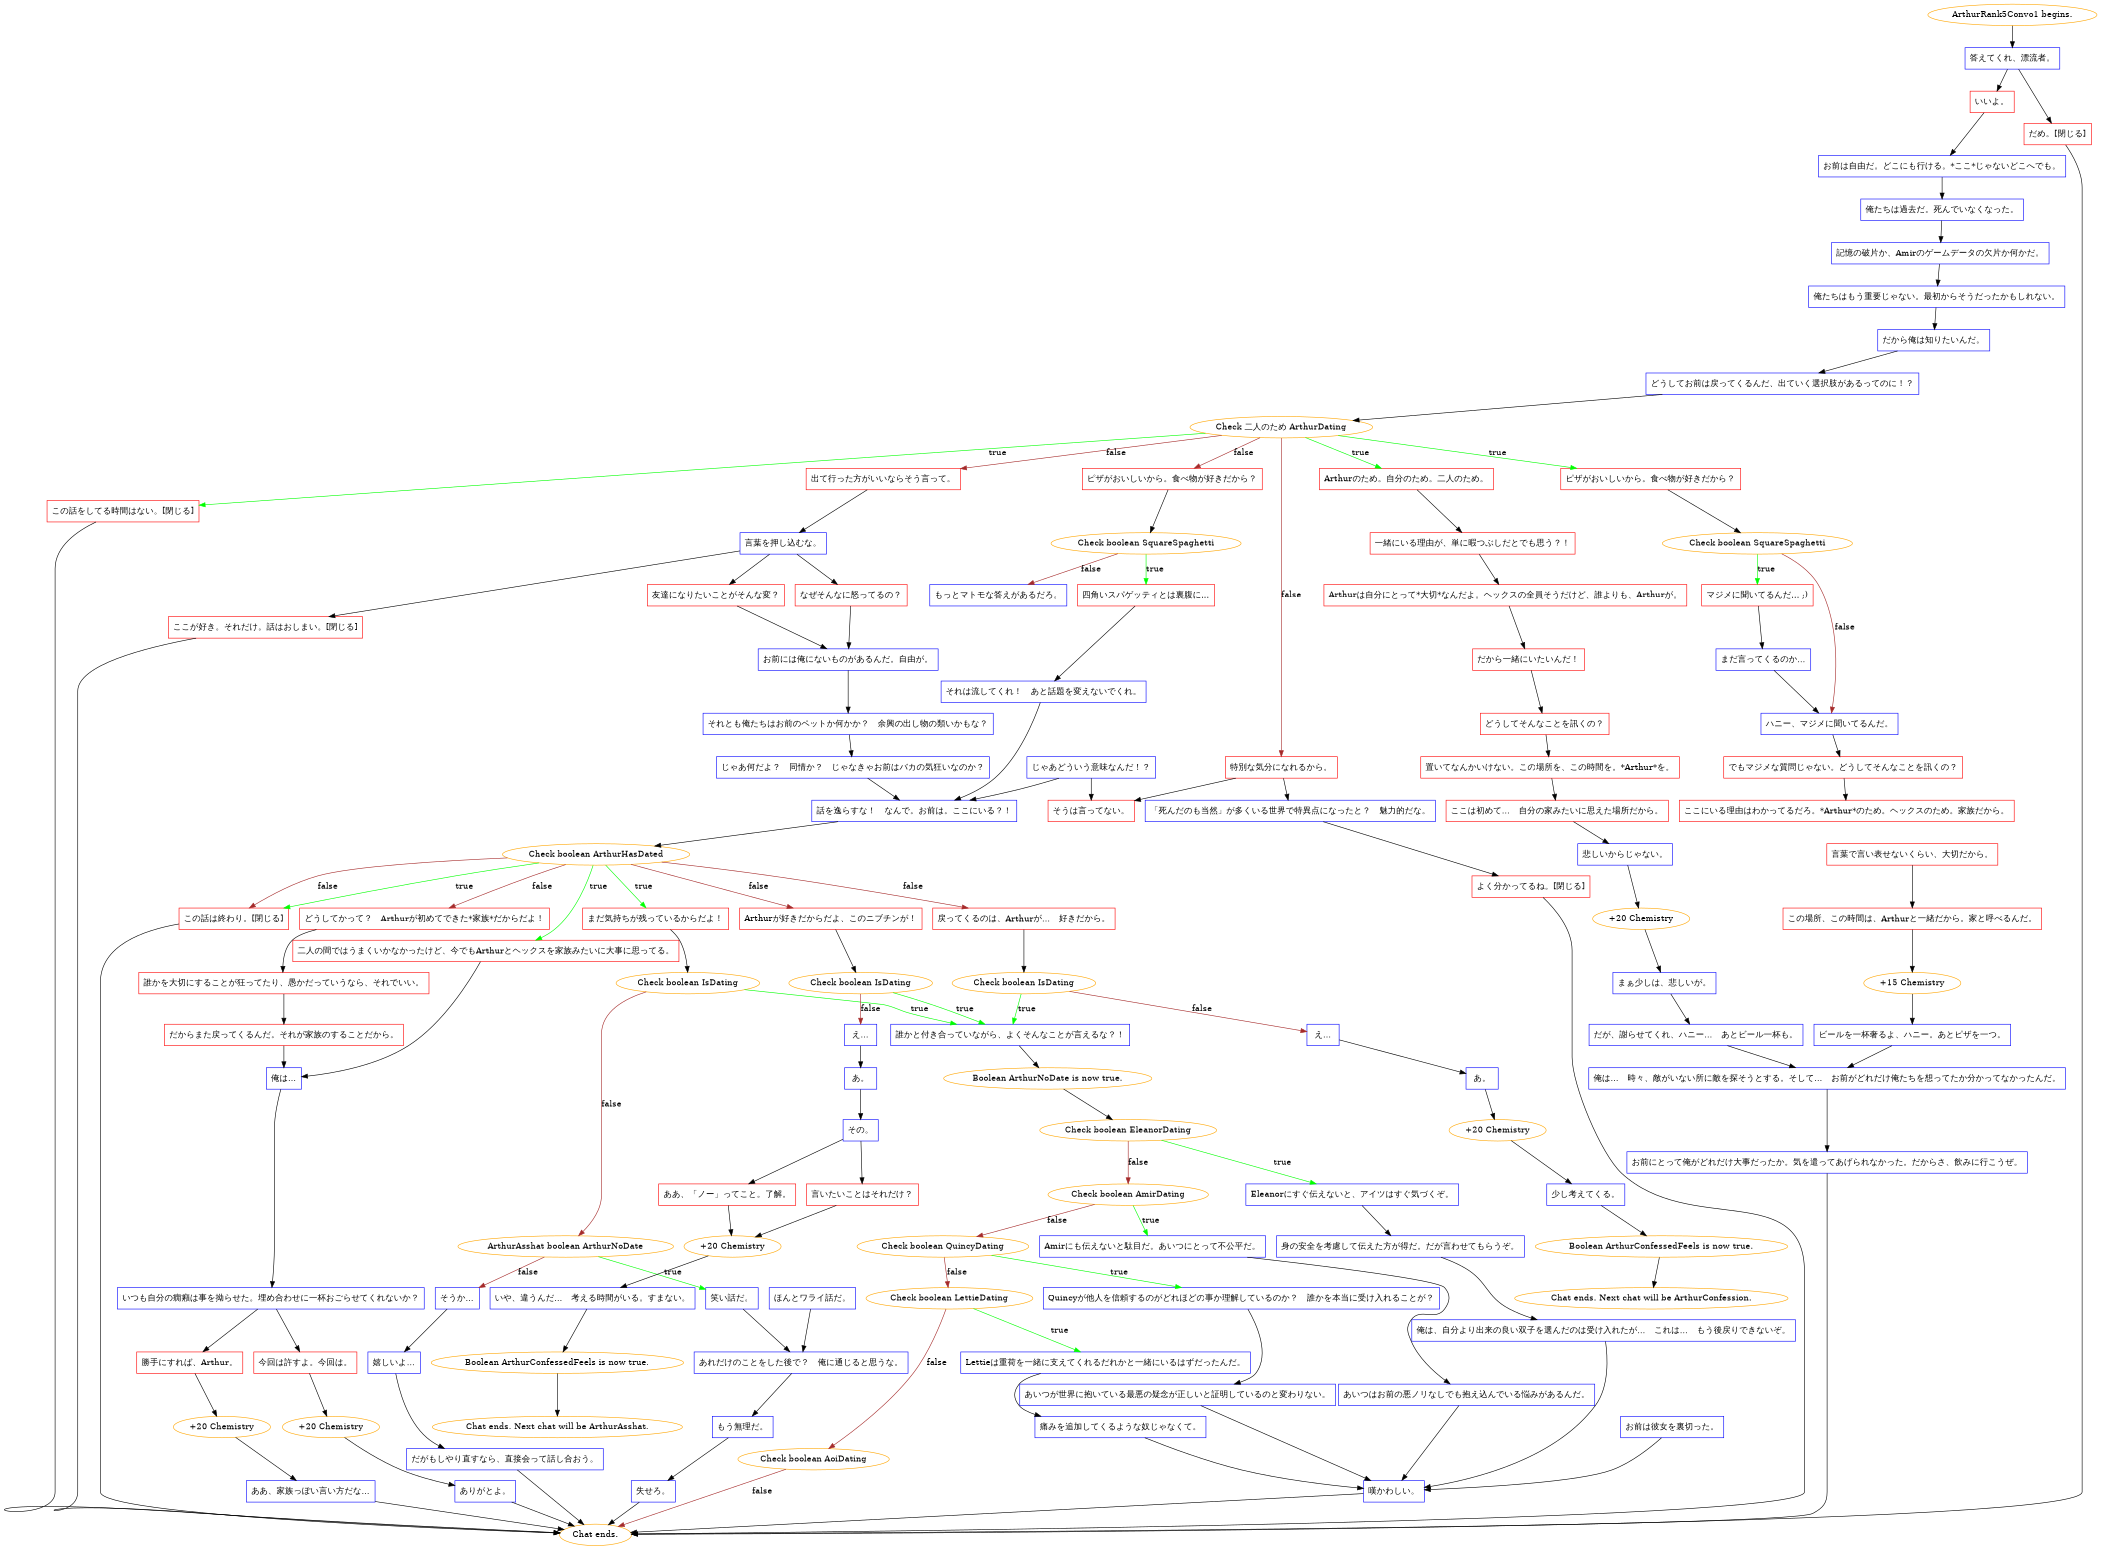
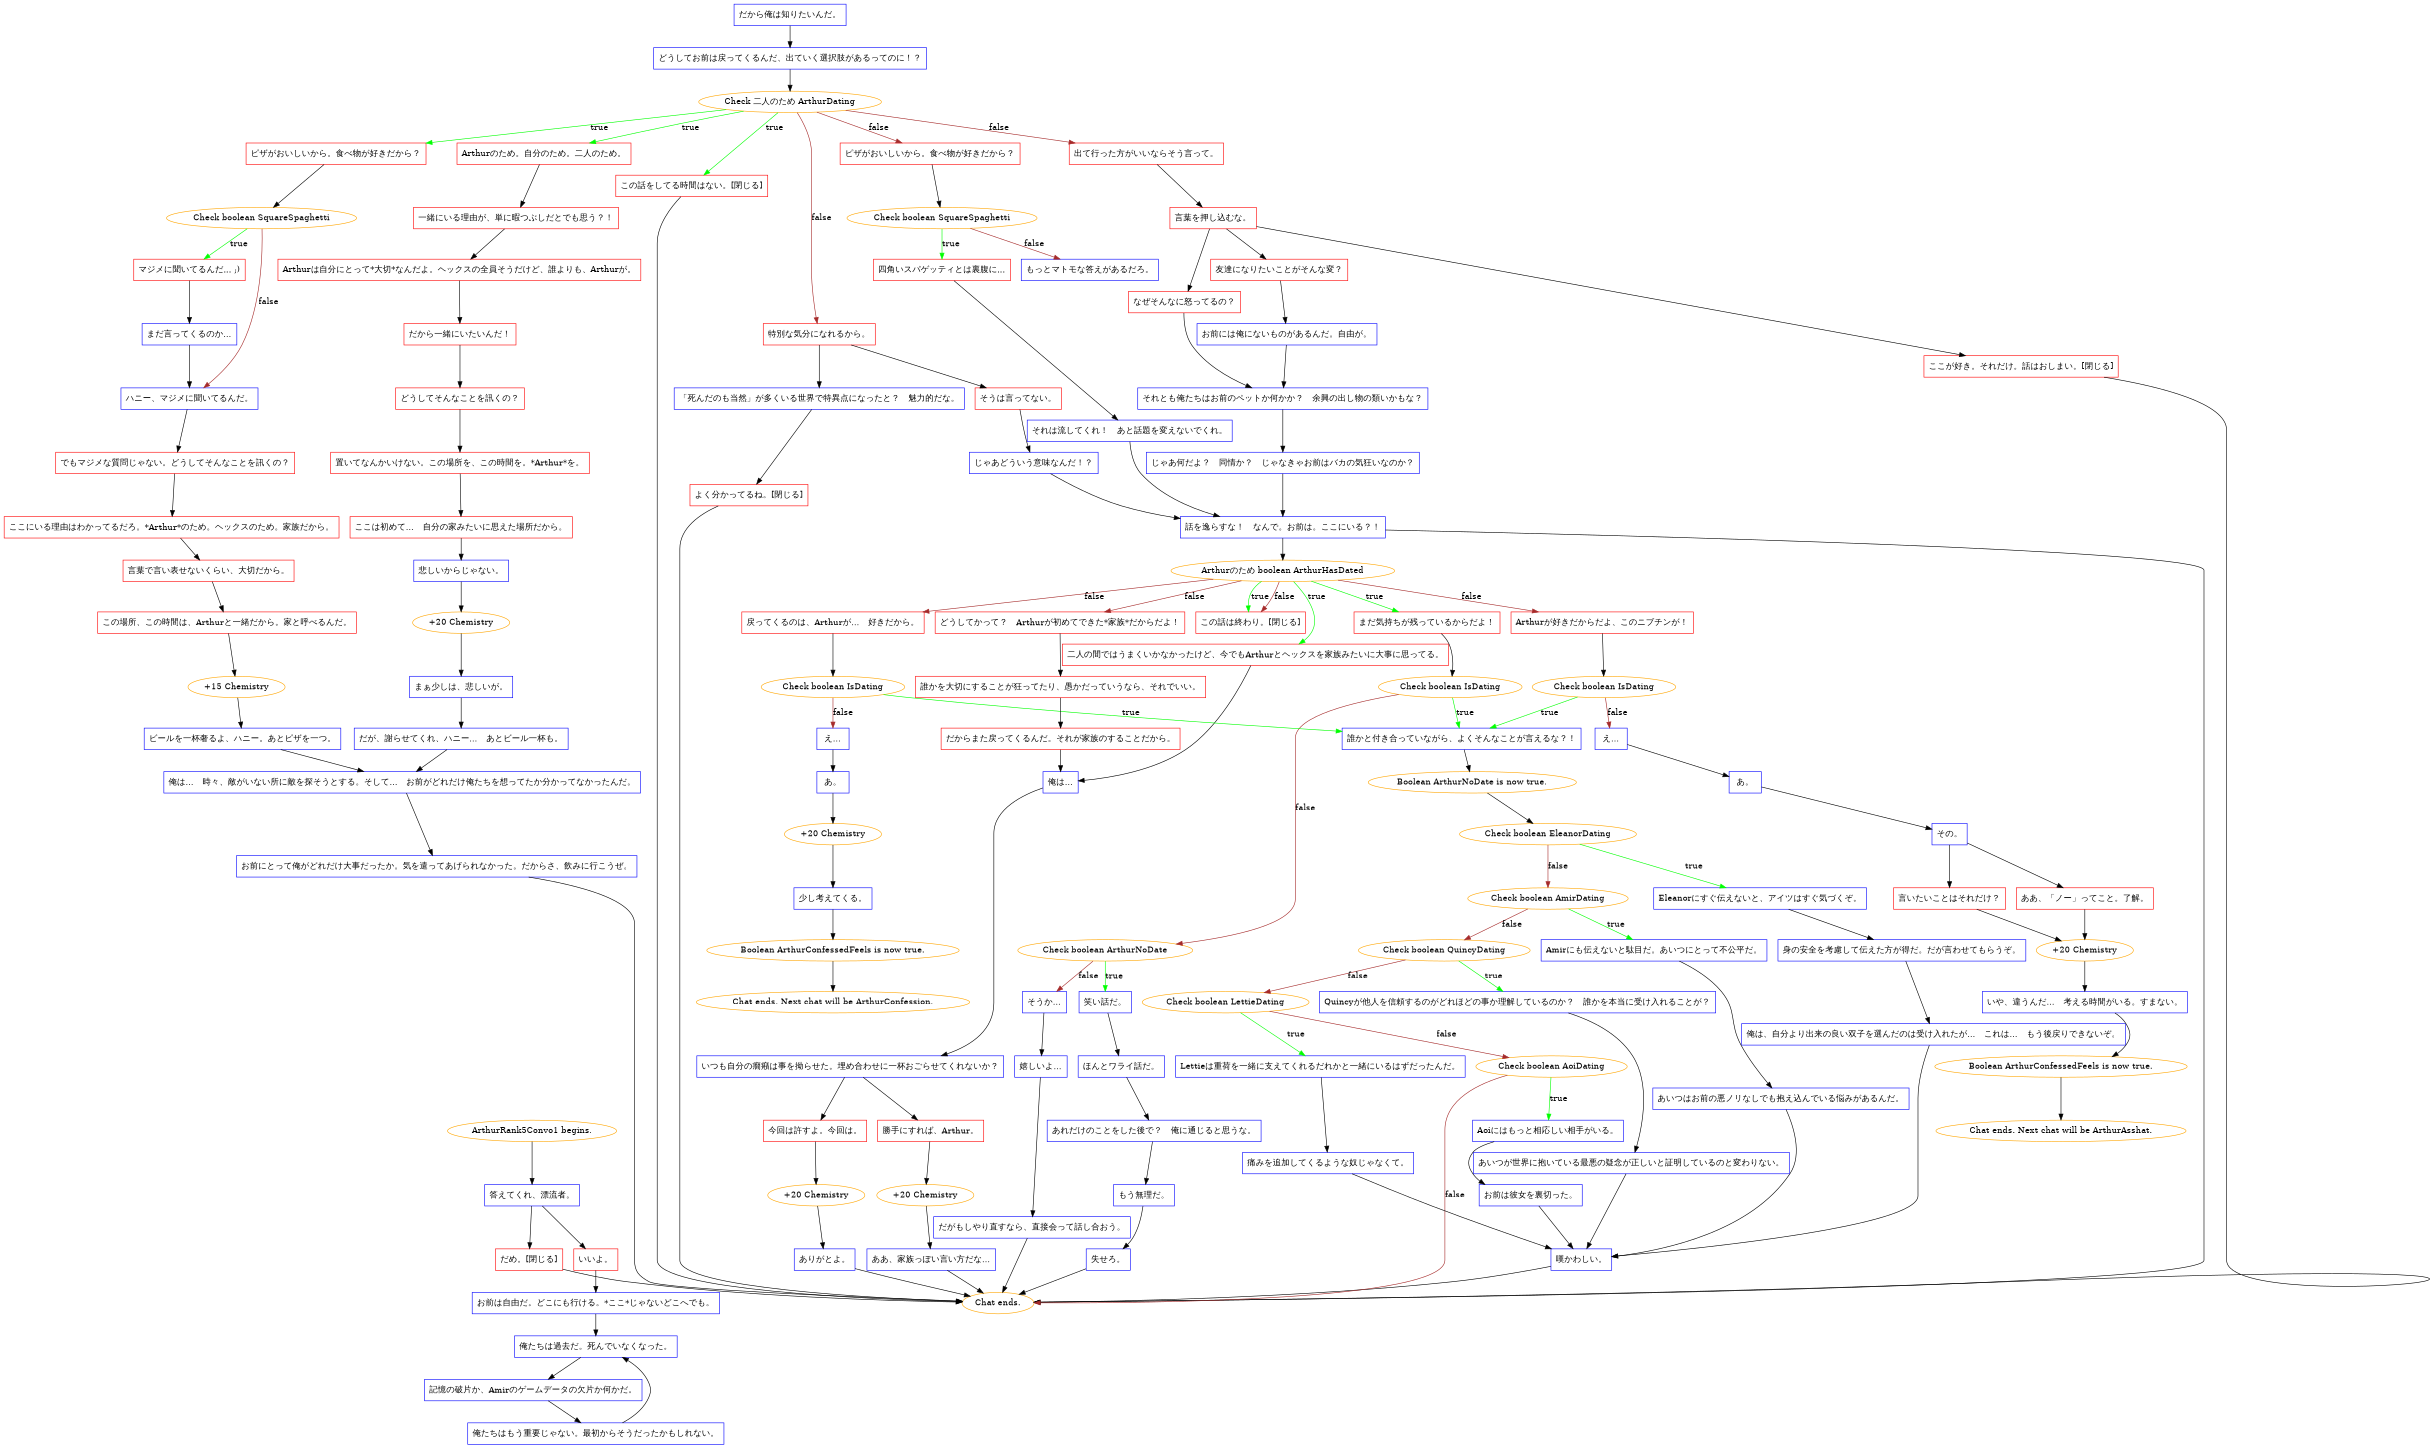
(1935, 316) -> (650, 1393)
(783, 543) -> (1213, 218)
none -> (188, 547)
(850, 624) -> (1203, 358)
(1091, 786) -> (1023, 428)
(596, 854) -> (1283, 571)
none -> (1548, 1131)
(566, 1246) -> (1105, 950)
(764, 1328) -> (1113, 1031)
(100, 1413) -> (2204, 1088)
